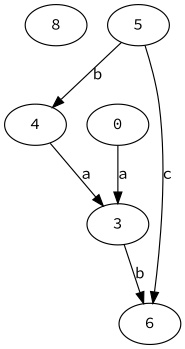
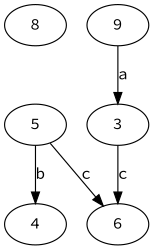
(118, 125) -> (118, 25)
(73, 170) -> none
(140, 274) -> (123, 175)
